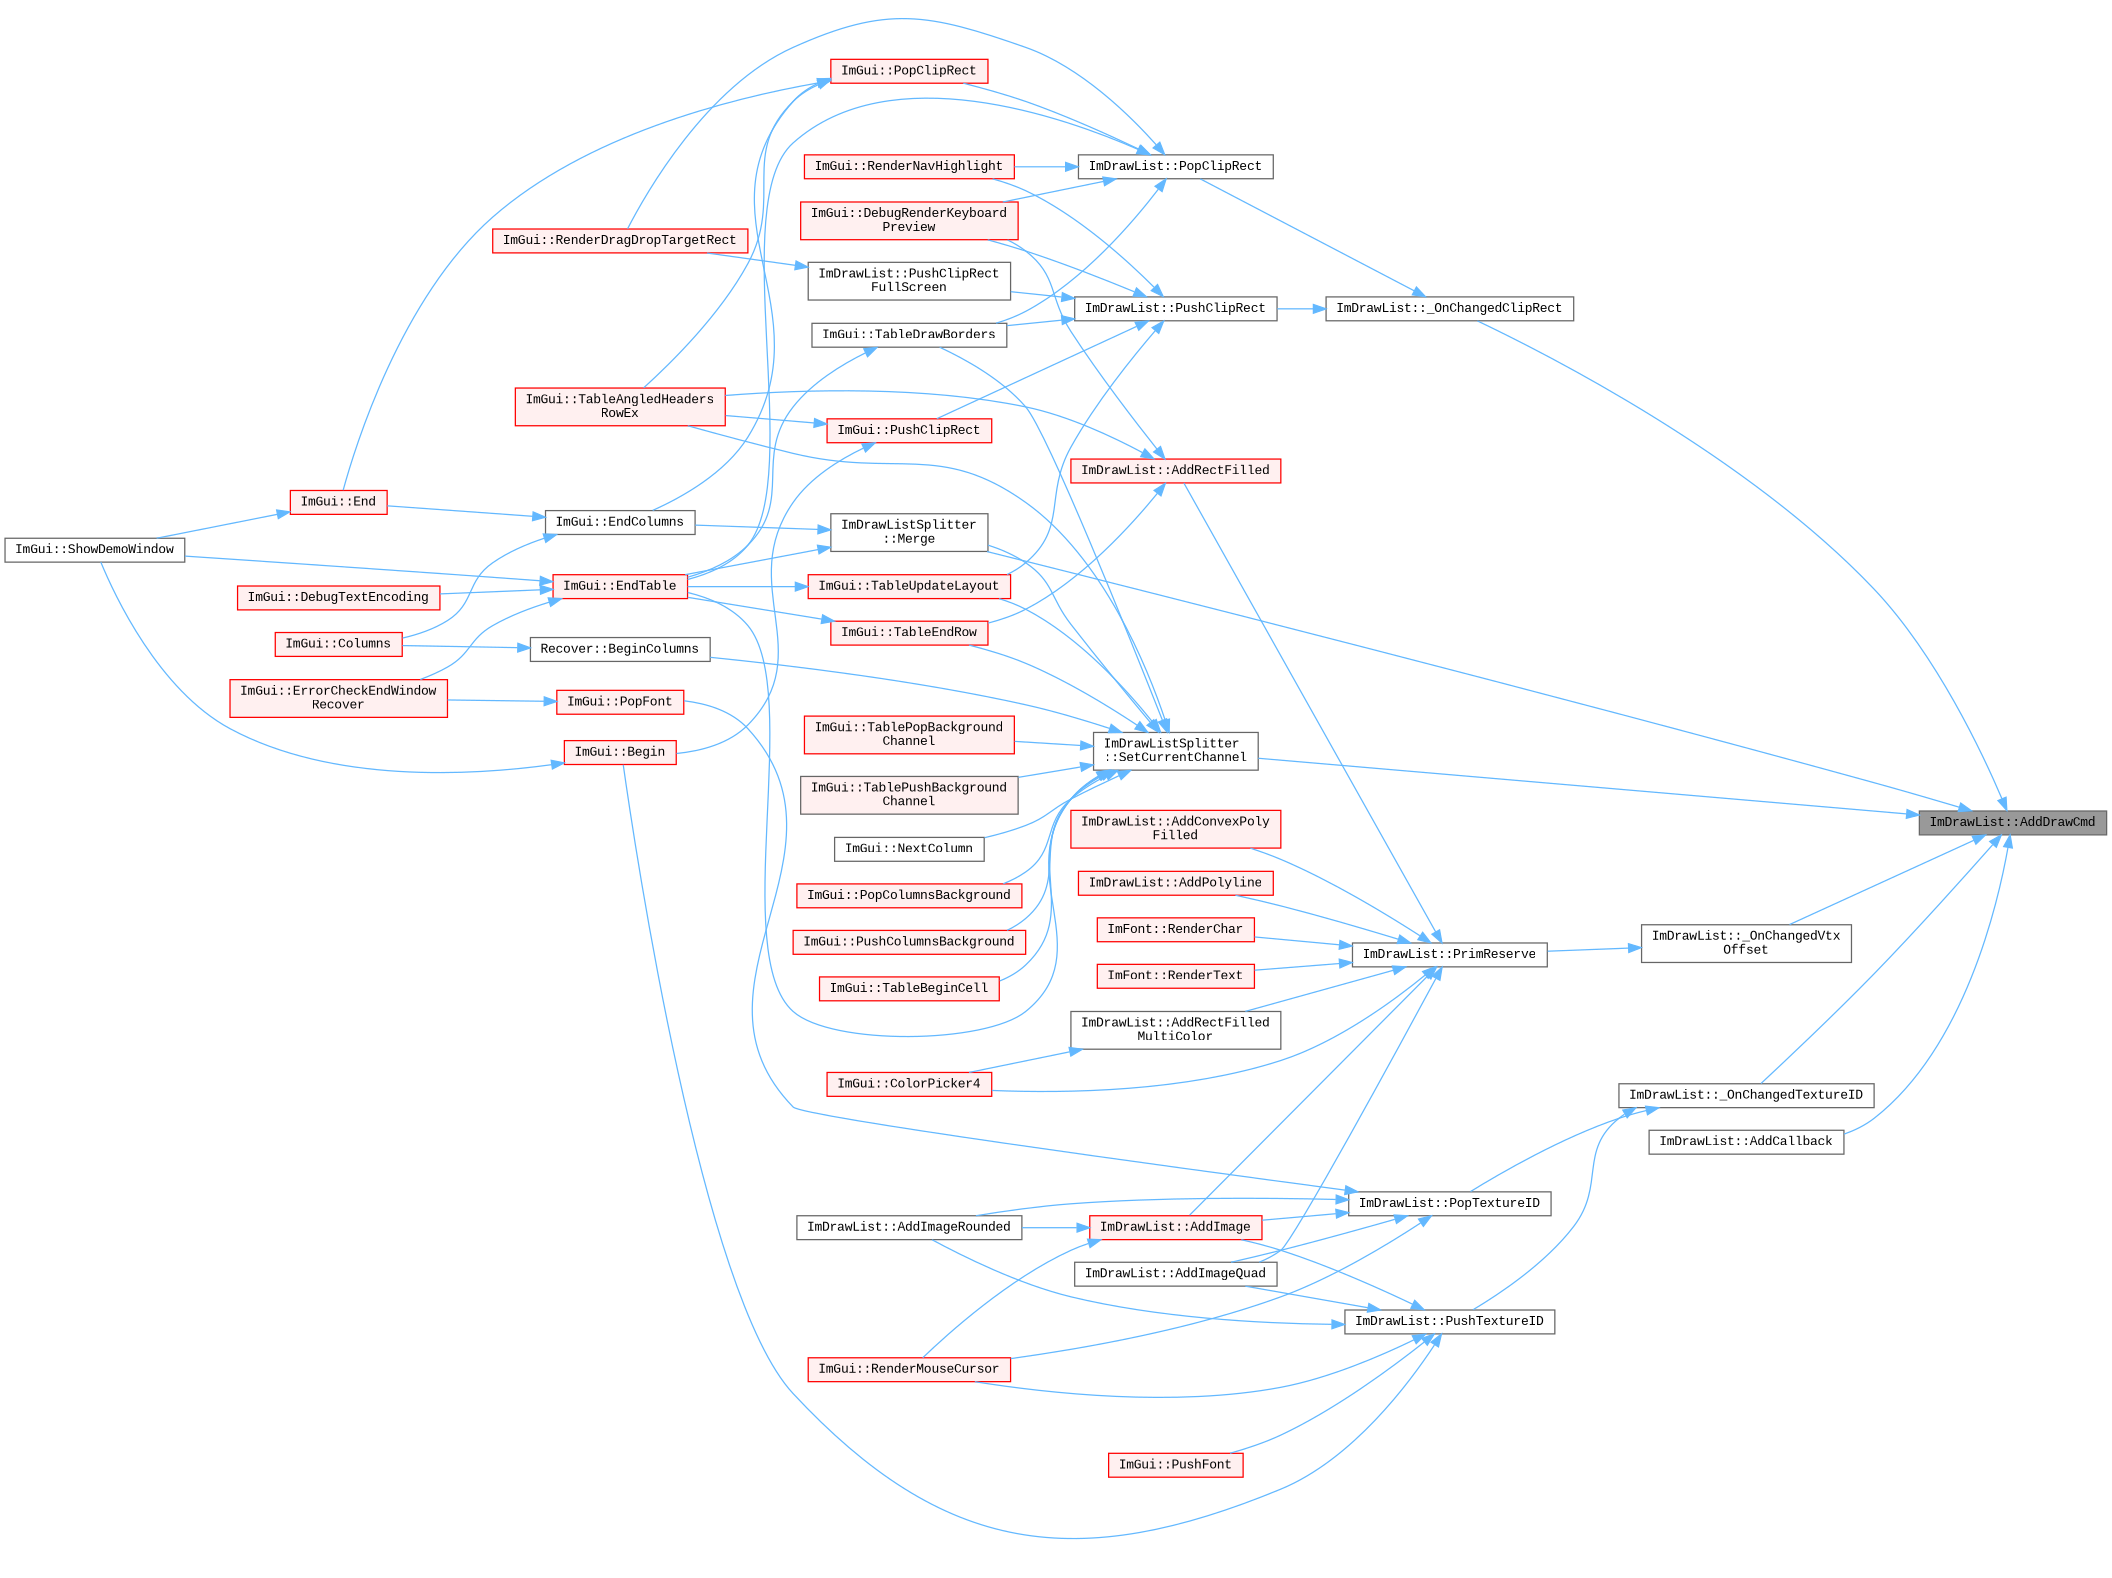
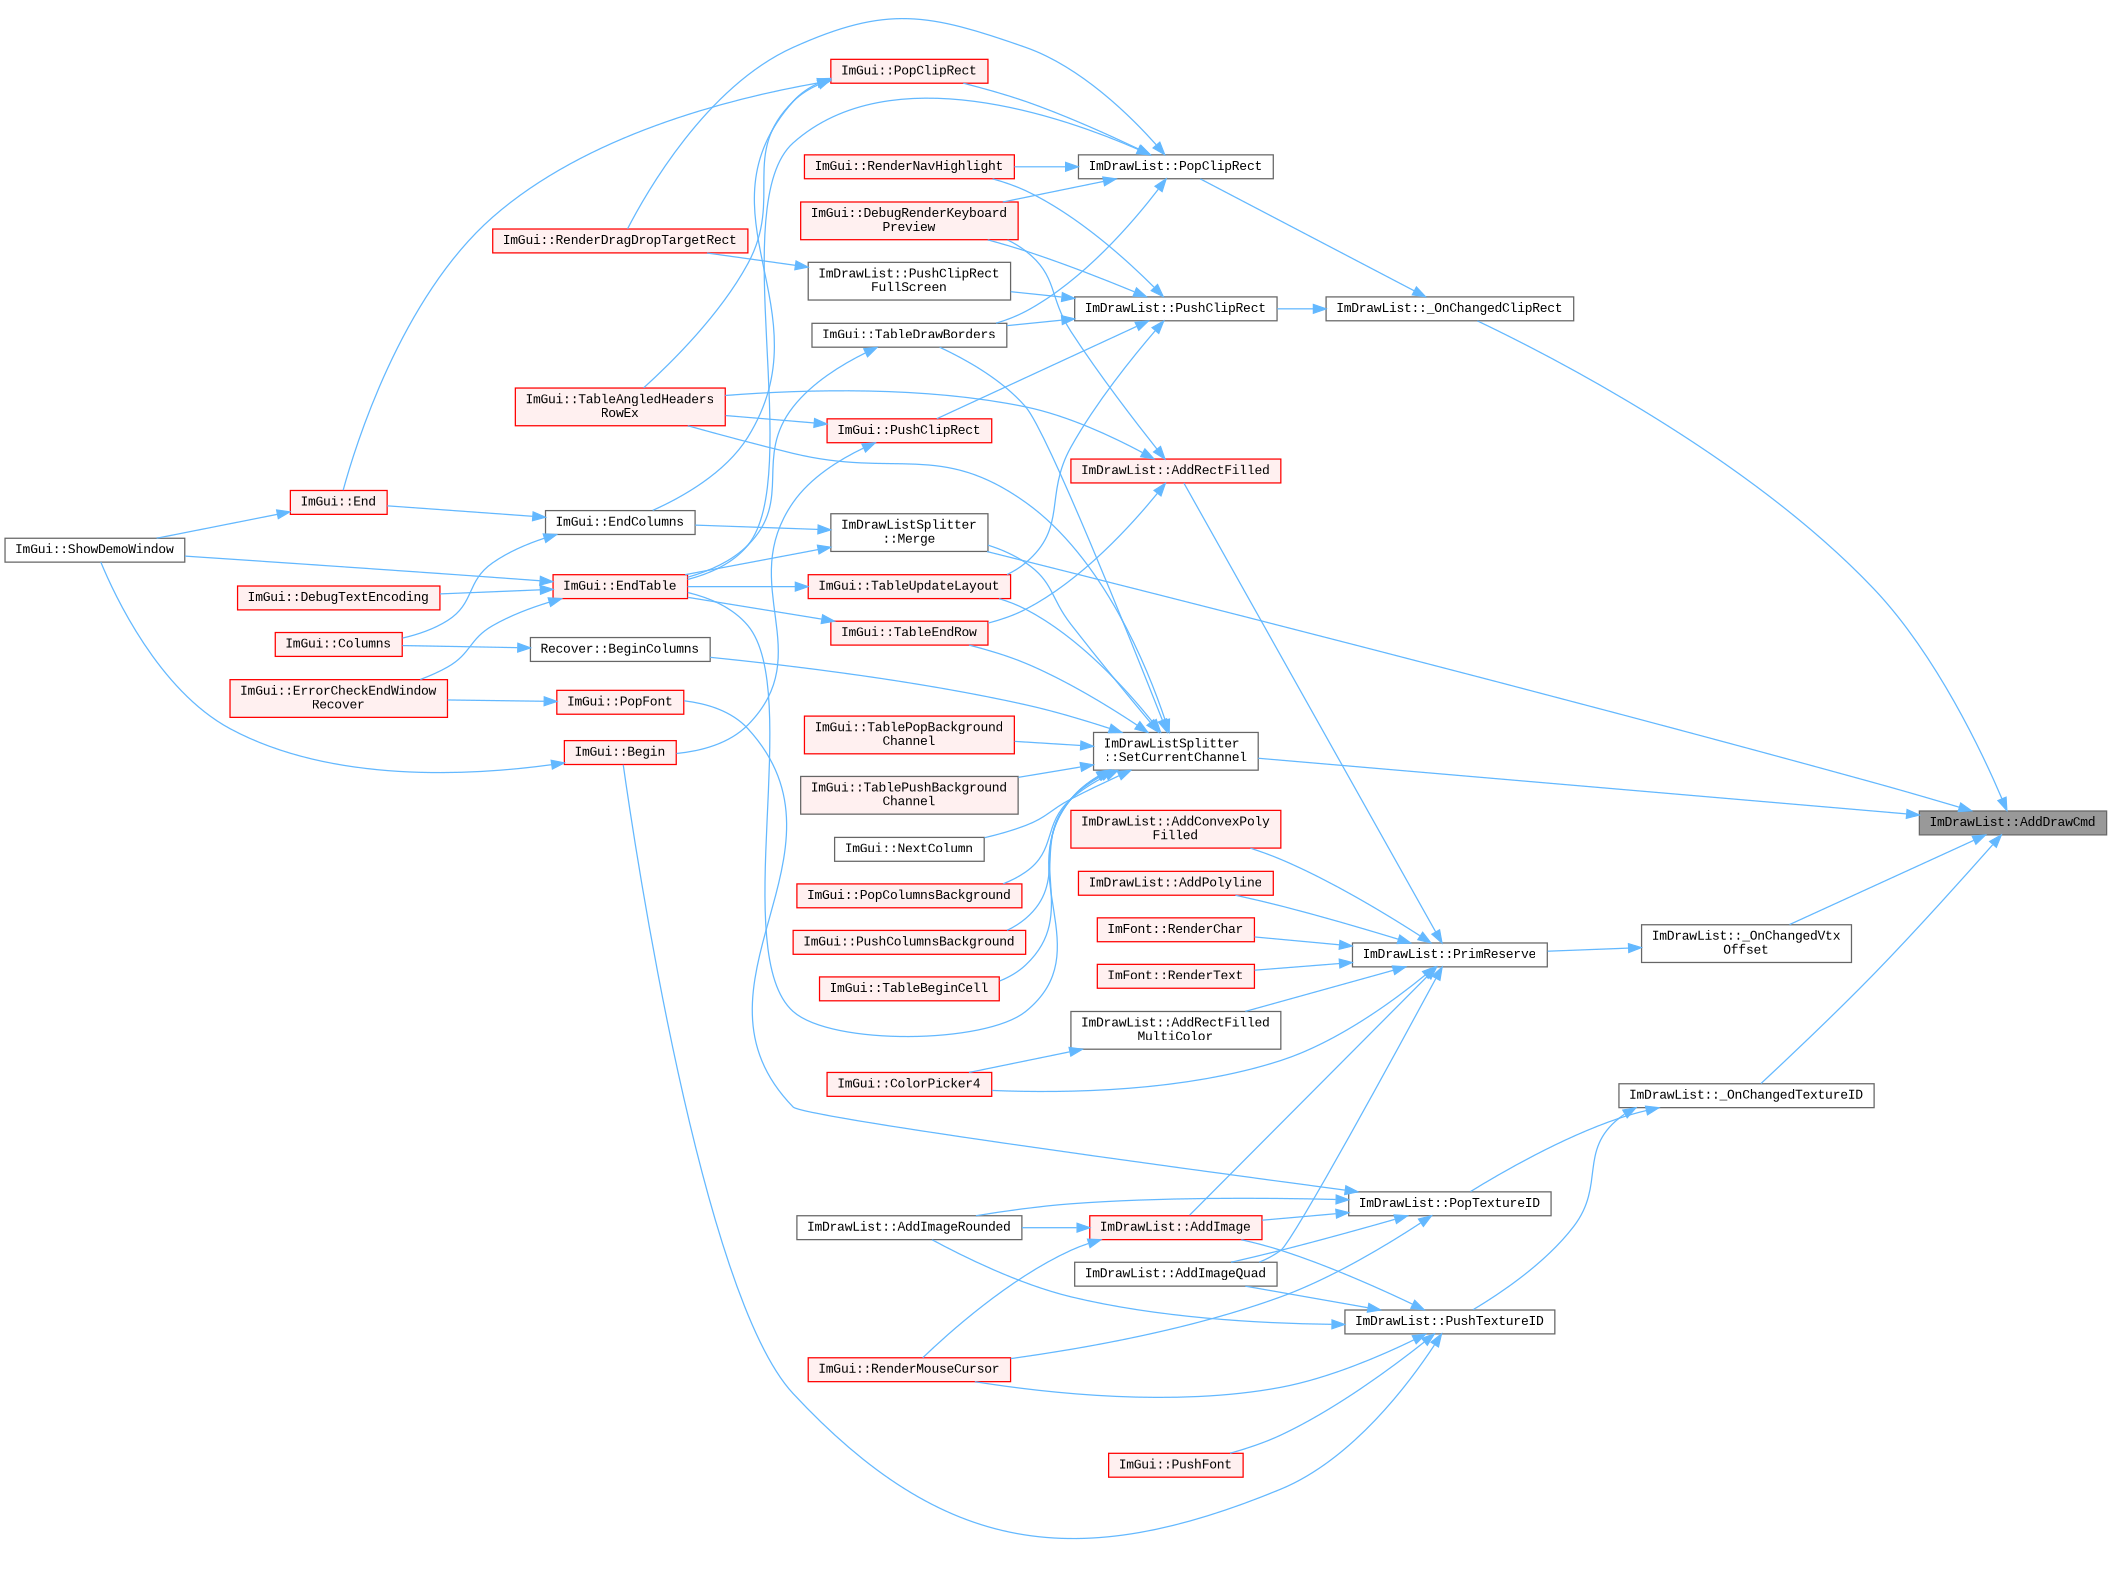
(1747, 1142) -> none
